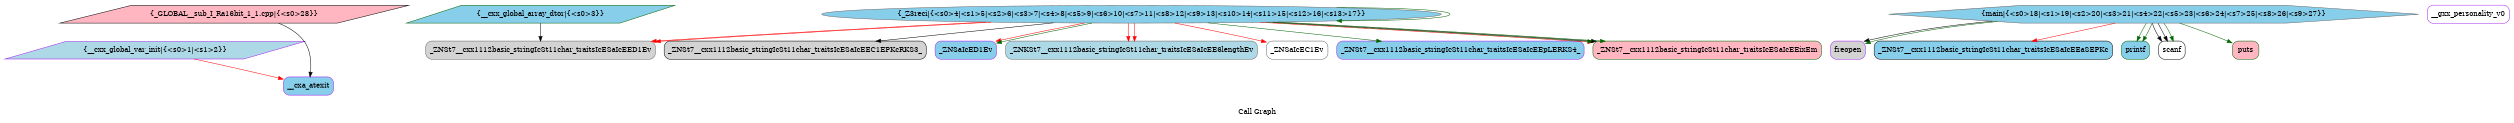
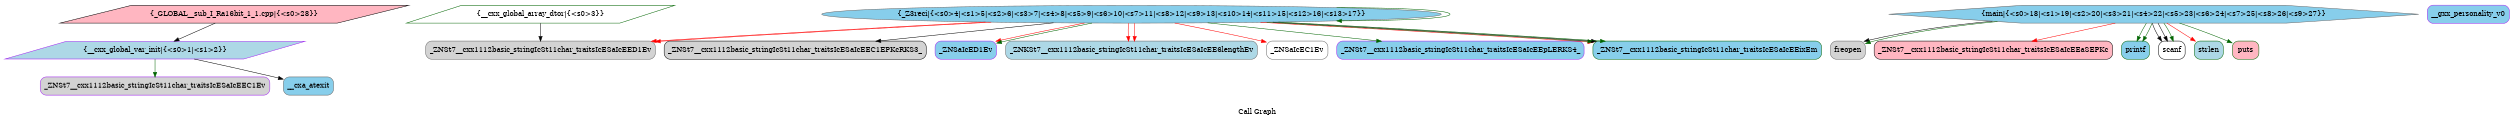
(541, 14) -> (541, 14)
(2468, 14) -> (2468, 14)
(304, 41) -> (197, 31)
(1707, 50) -> (1707, 50)
(1848, 50) -> (1848, 50)
(1993, 50) -> (1993, 50)
none -> (2209, 50)
(236, 68) -> (236, 68)
none -> (155, 86)
(308, 86) -> (308, 86)
